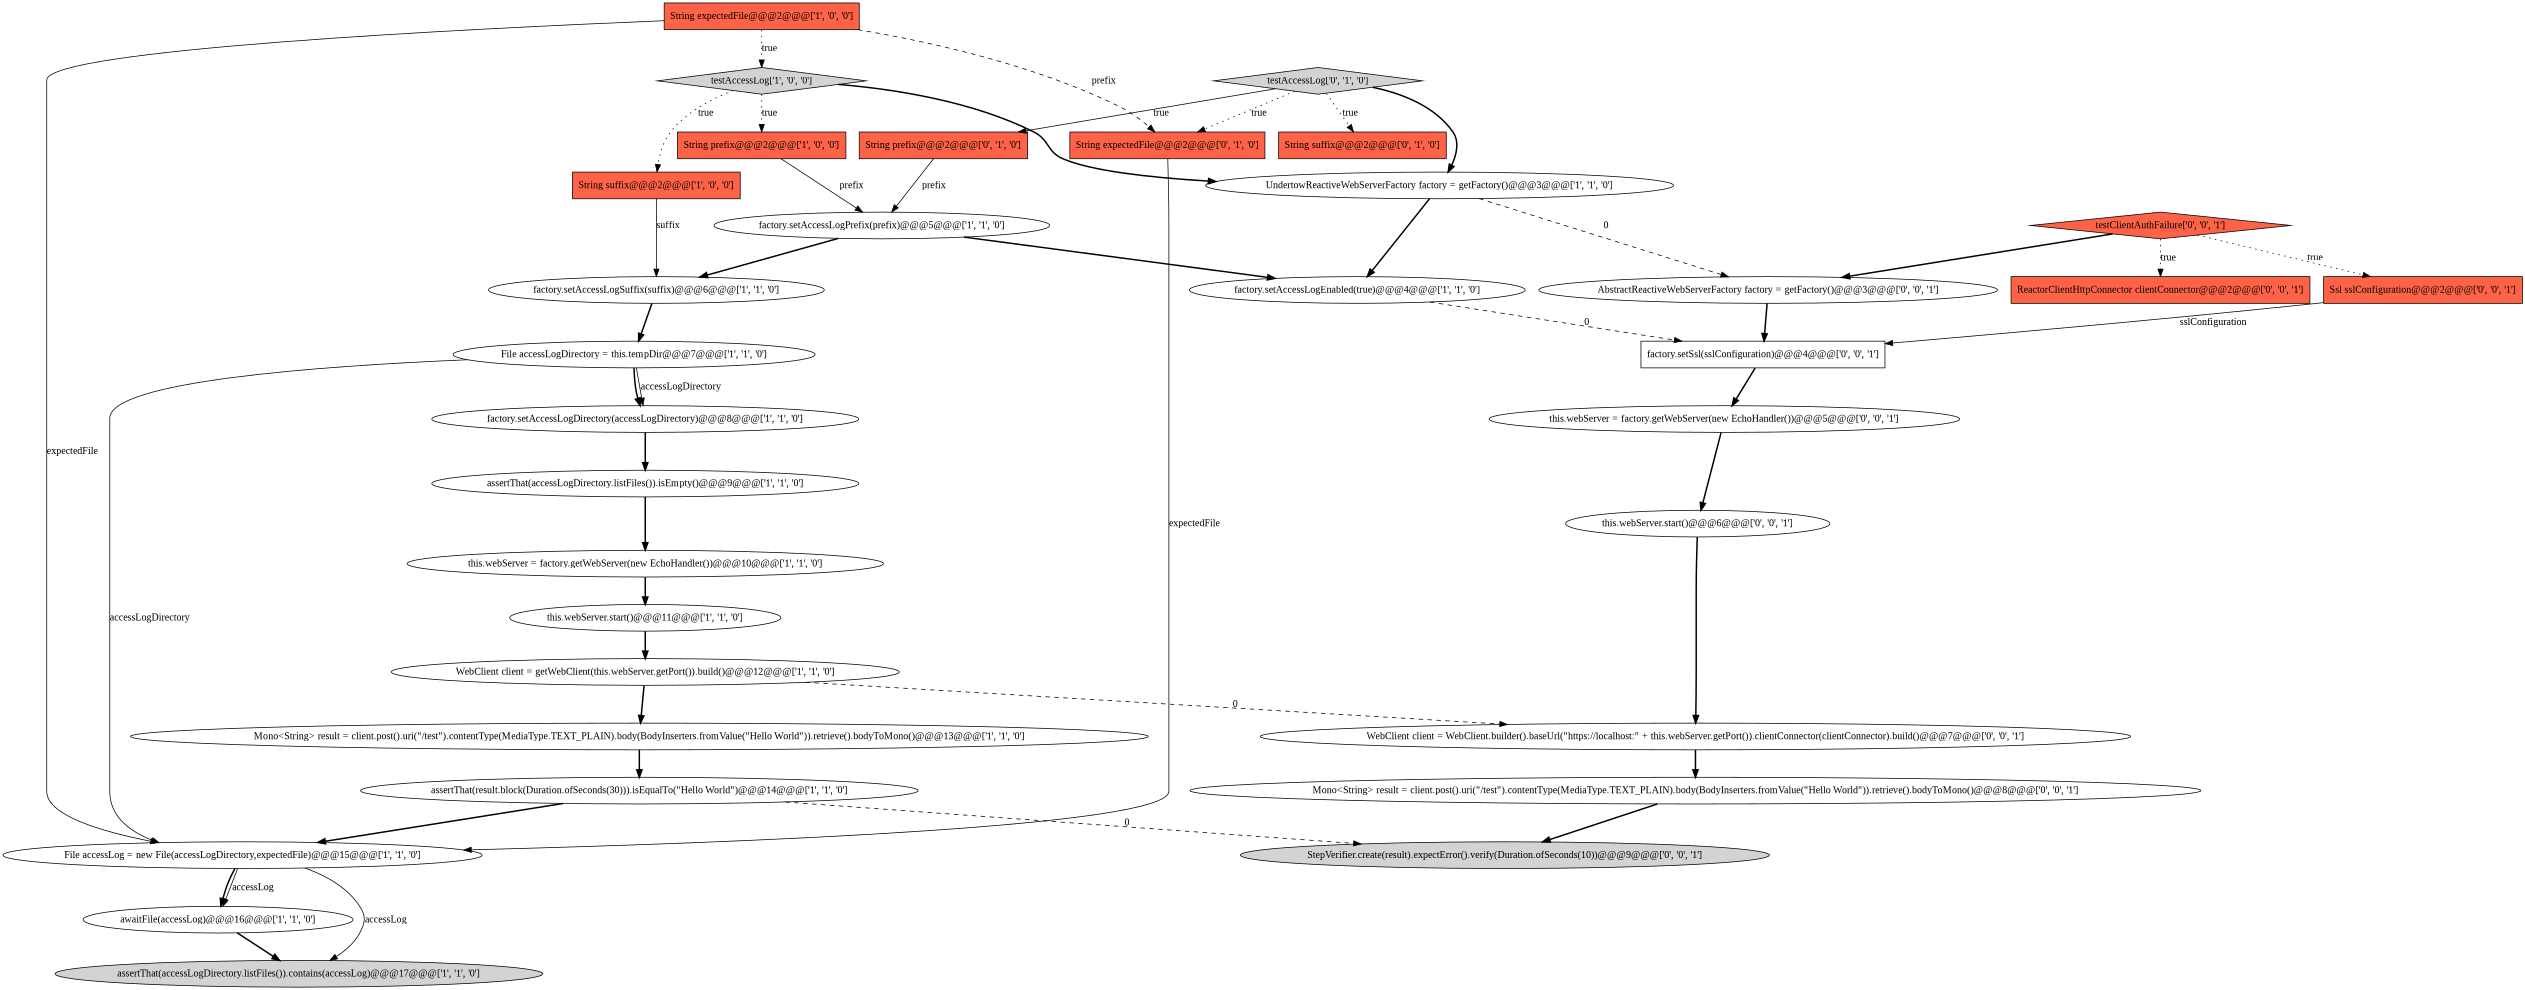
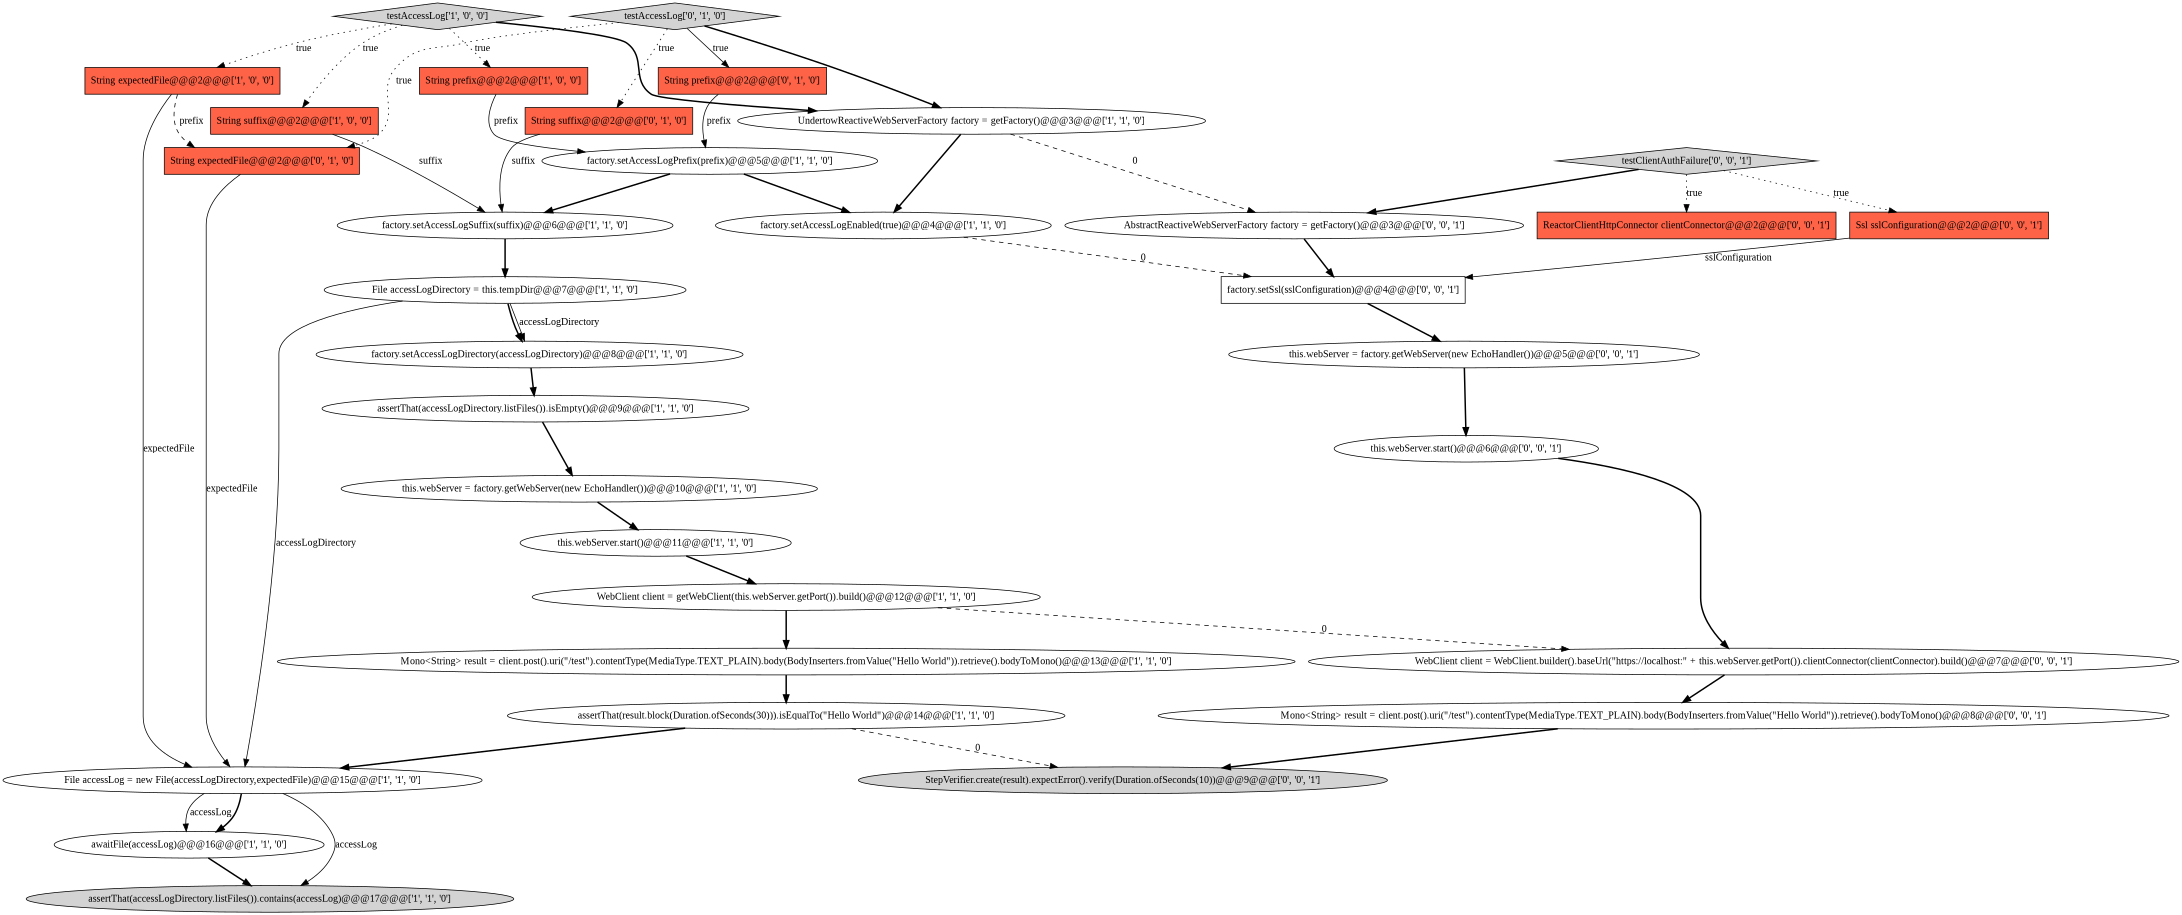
(762, 45) -> (307, 40)
none -> (505, 160)
(2160, 225) -> (1687, 161)
